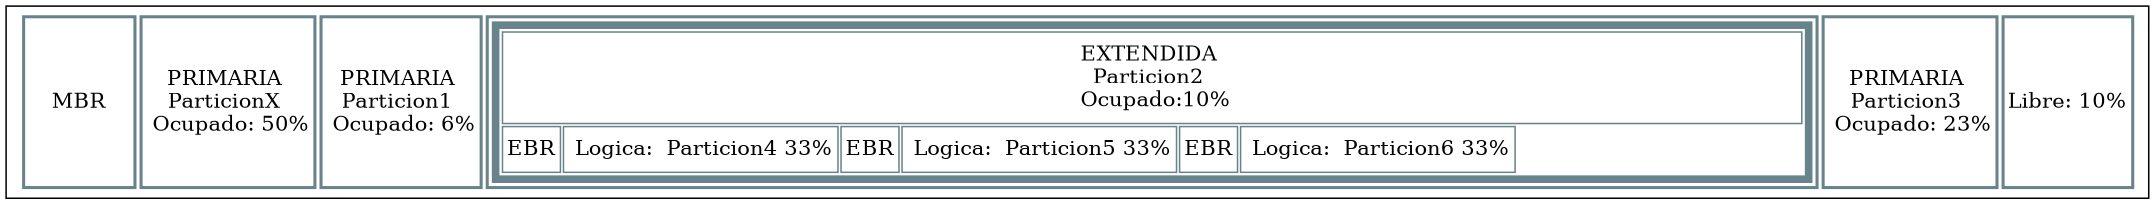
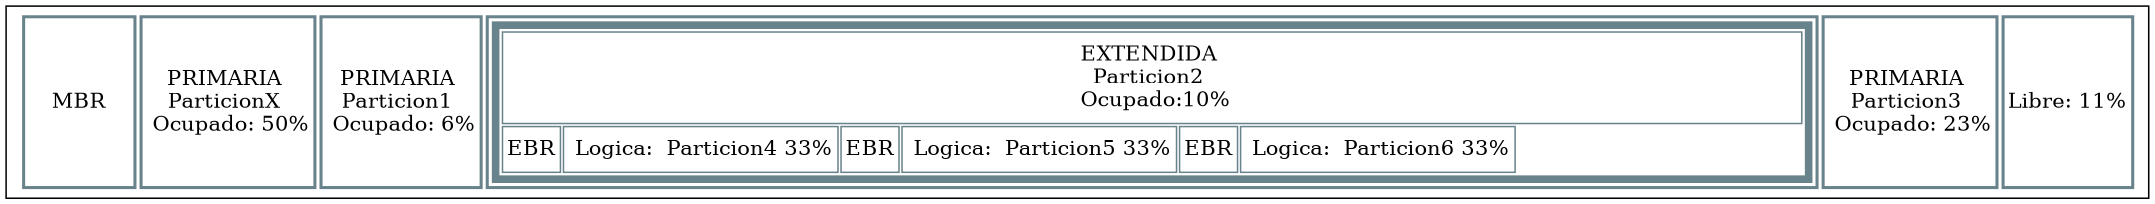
(2068, 101) -> (2068, 101)
